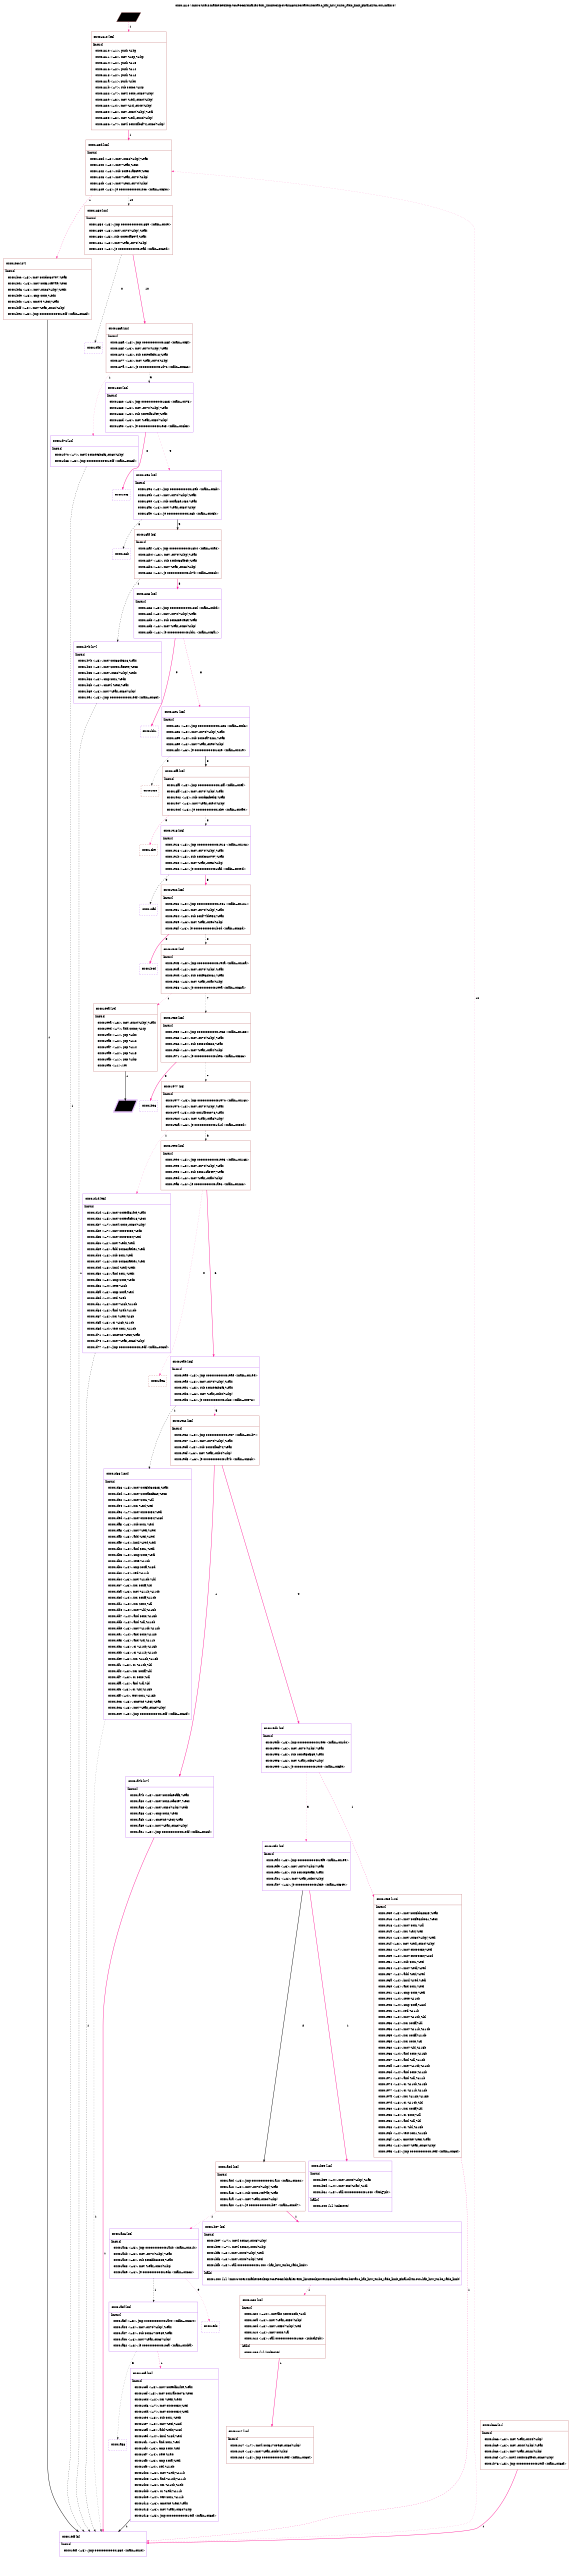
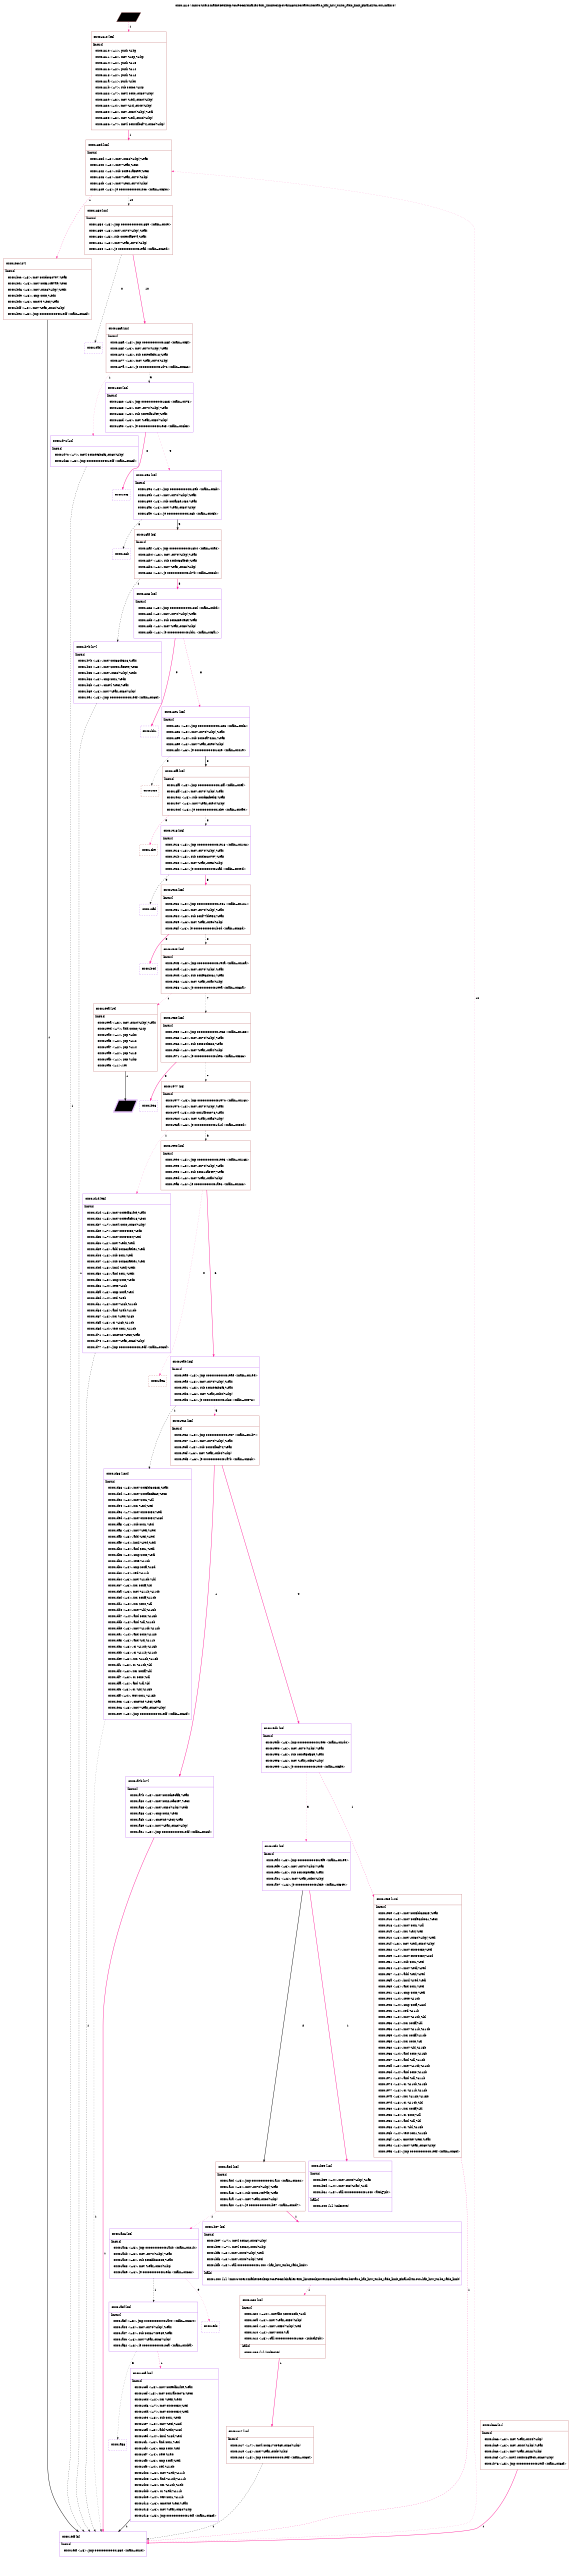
none -> (220, 2522)
